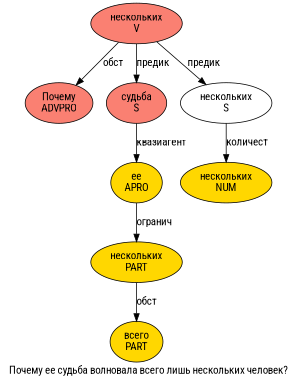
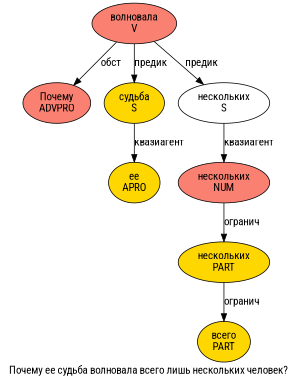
(137, 23) -> (134, 23)
(137, 103) -> (134, 103)
(247, 143) -> (249, 143)
(226, 183) -> (224, 183)
(137, 218) -> (224, 218)
(147, 302) -> (242, 302)
